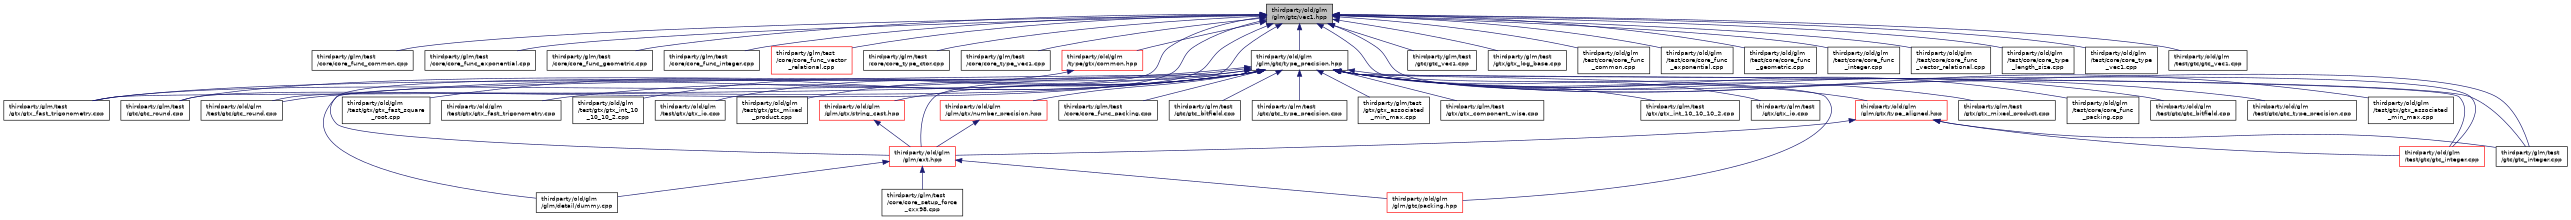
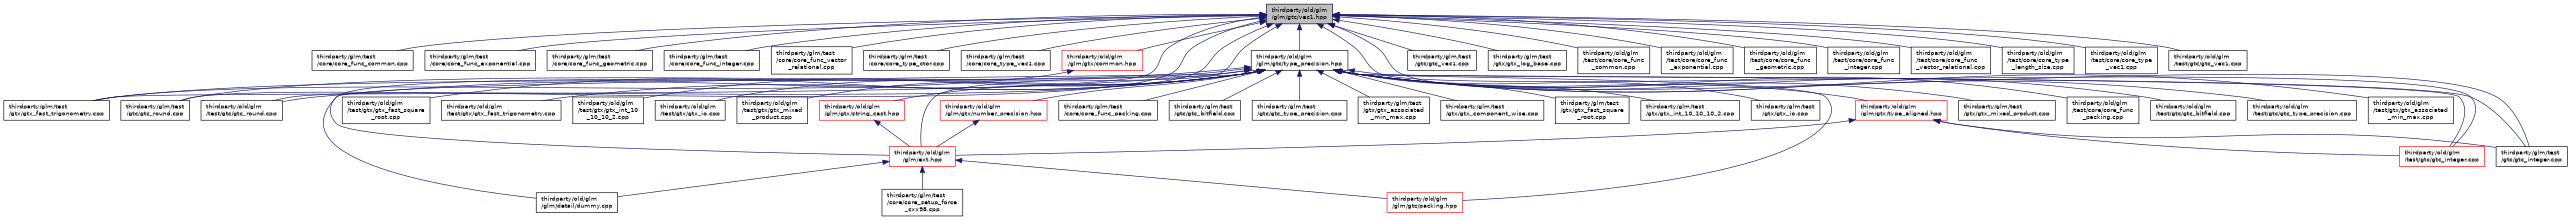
(812, 60) -> (812, 60)
(1102, 60) -> (1102, 60)
none -> (1592, 110)
